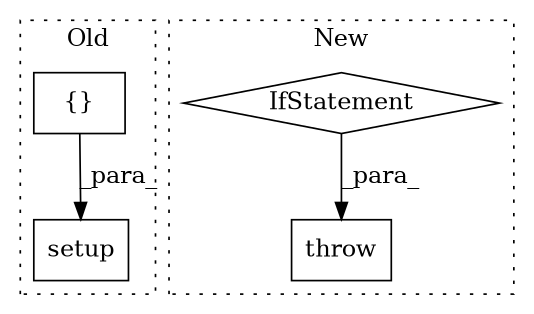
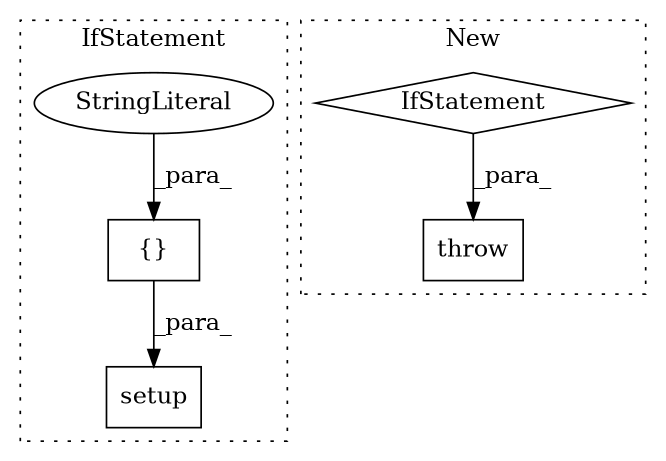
(88, 40) -> (154, 40)
none -> (154, 103)
